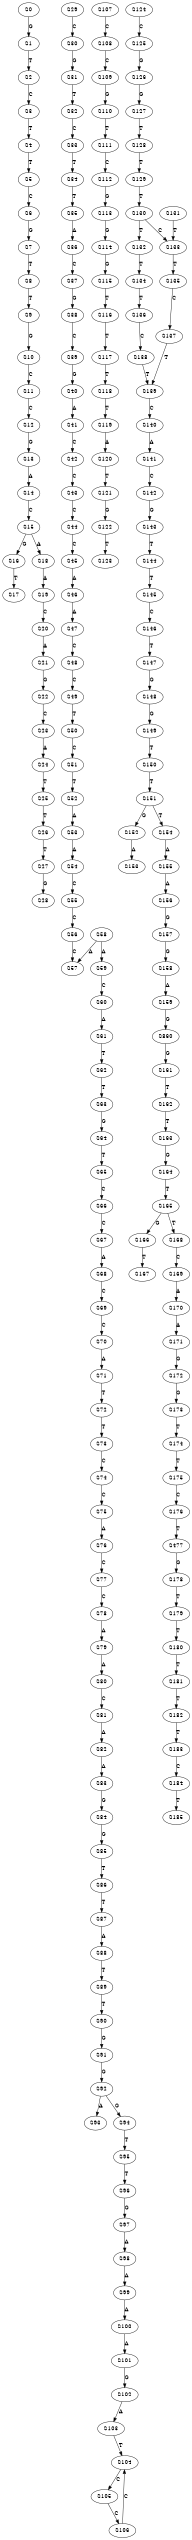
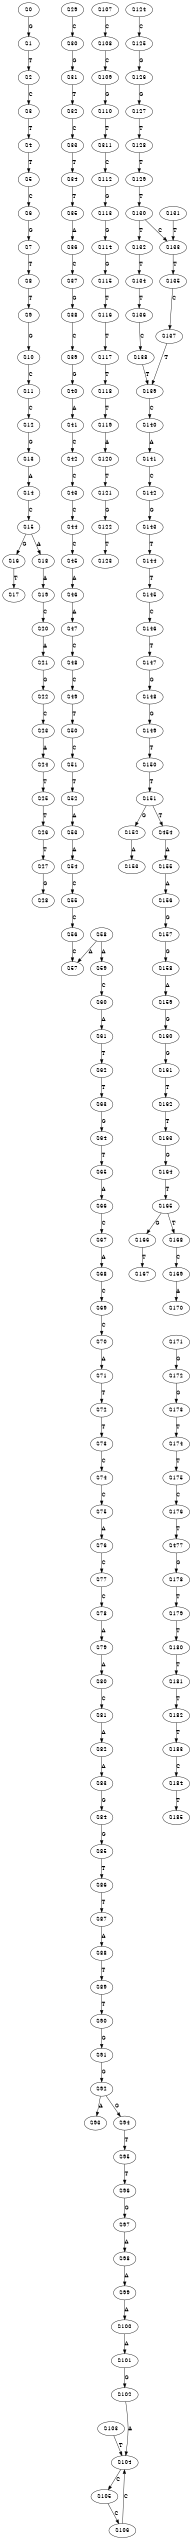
(105, 146) -> (105, 146)
(166, 833) -> (166, 833)
(166, 1037) -> (166, 1037)
(104, 1189) -> (104, 1189)
(176, 1323) -> none
(119, 2410) -> (128, 2427)
